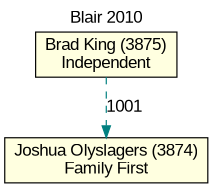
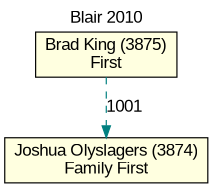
(106, 55) -> (106, 55)
